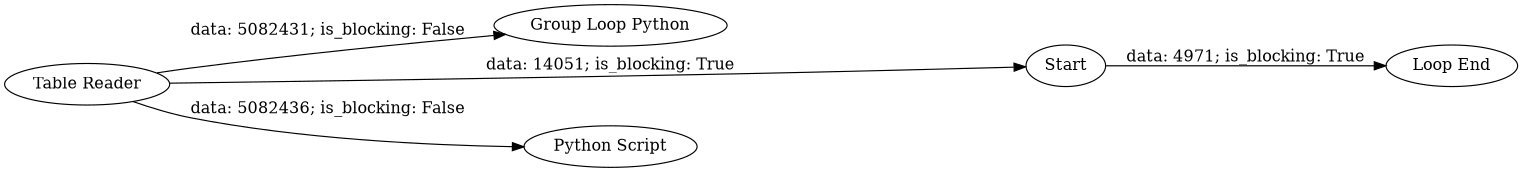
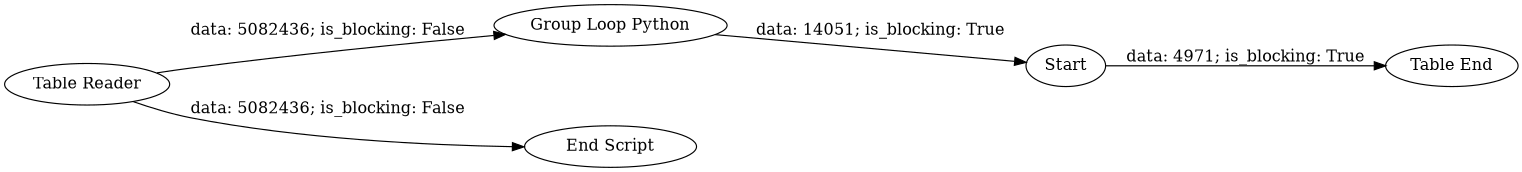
(328, 31) -> (328, 31)
(1452, 66) -> (1452, 66)
(592, 77) -> (865, 48)
(611, 147) -> (611, 147)
